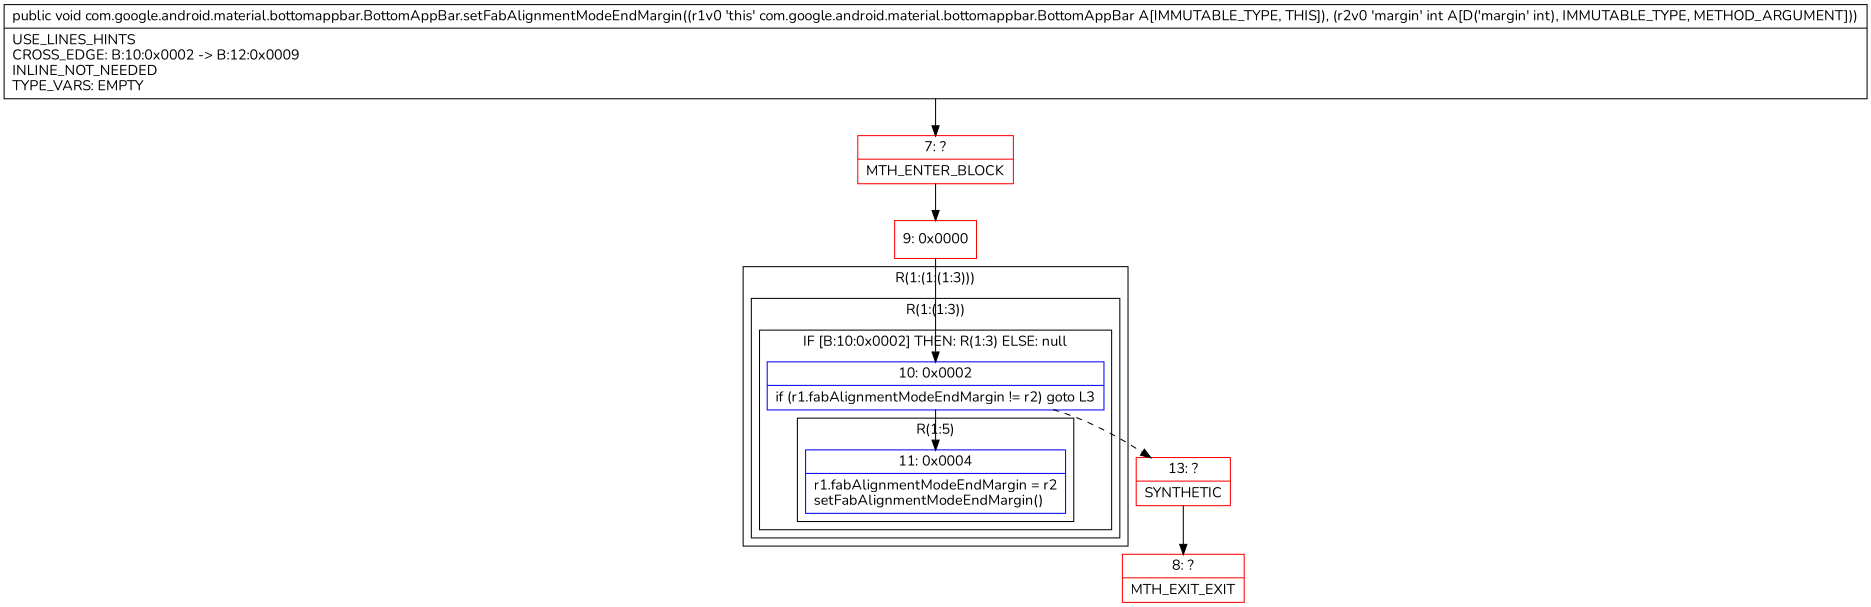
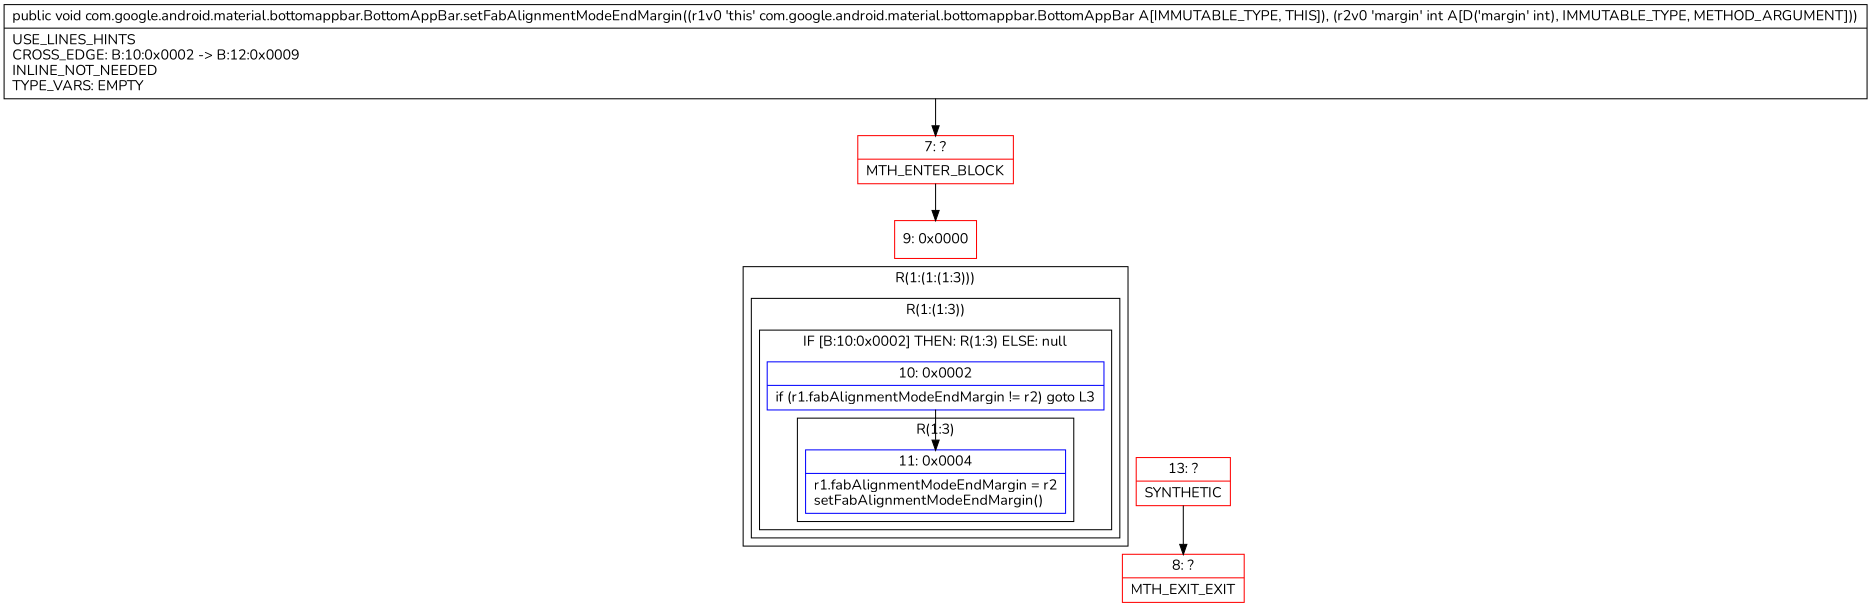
(936, 305) -> none
(1099, 428) -> none
(936, 430) -> (936, 430)
